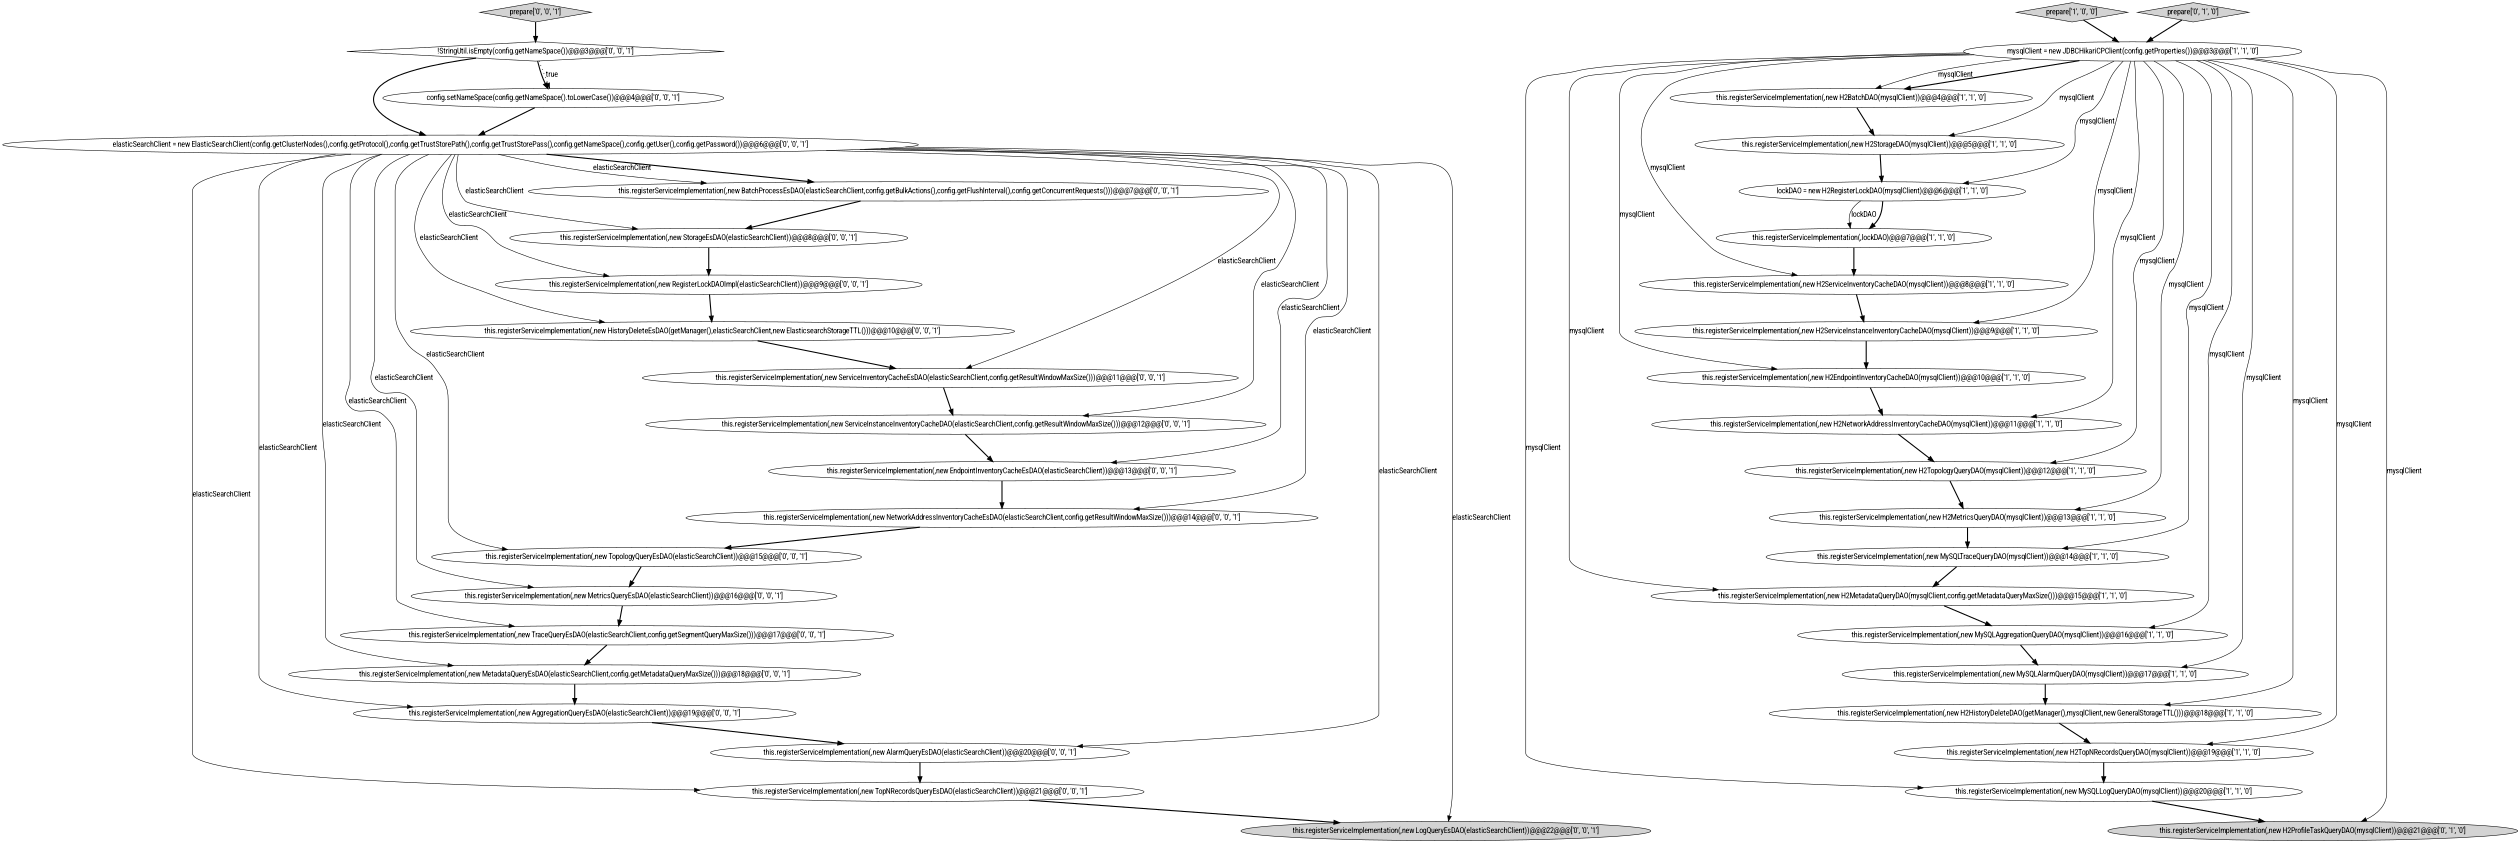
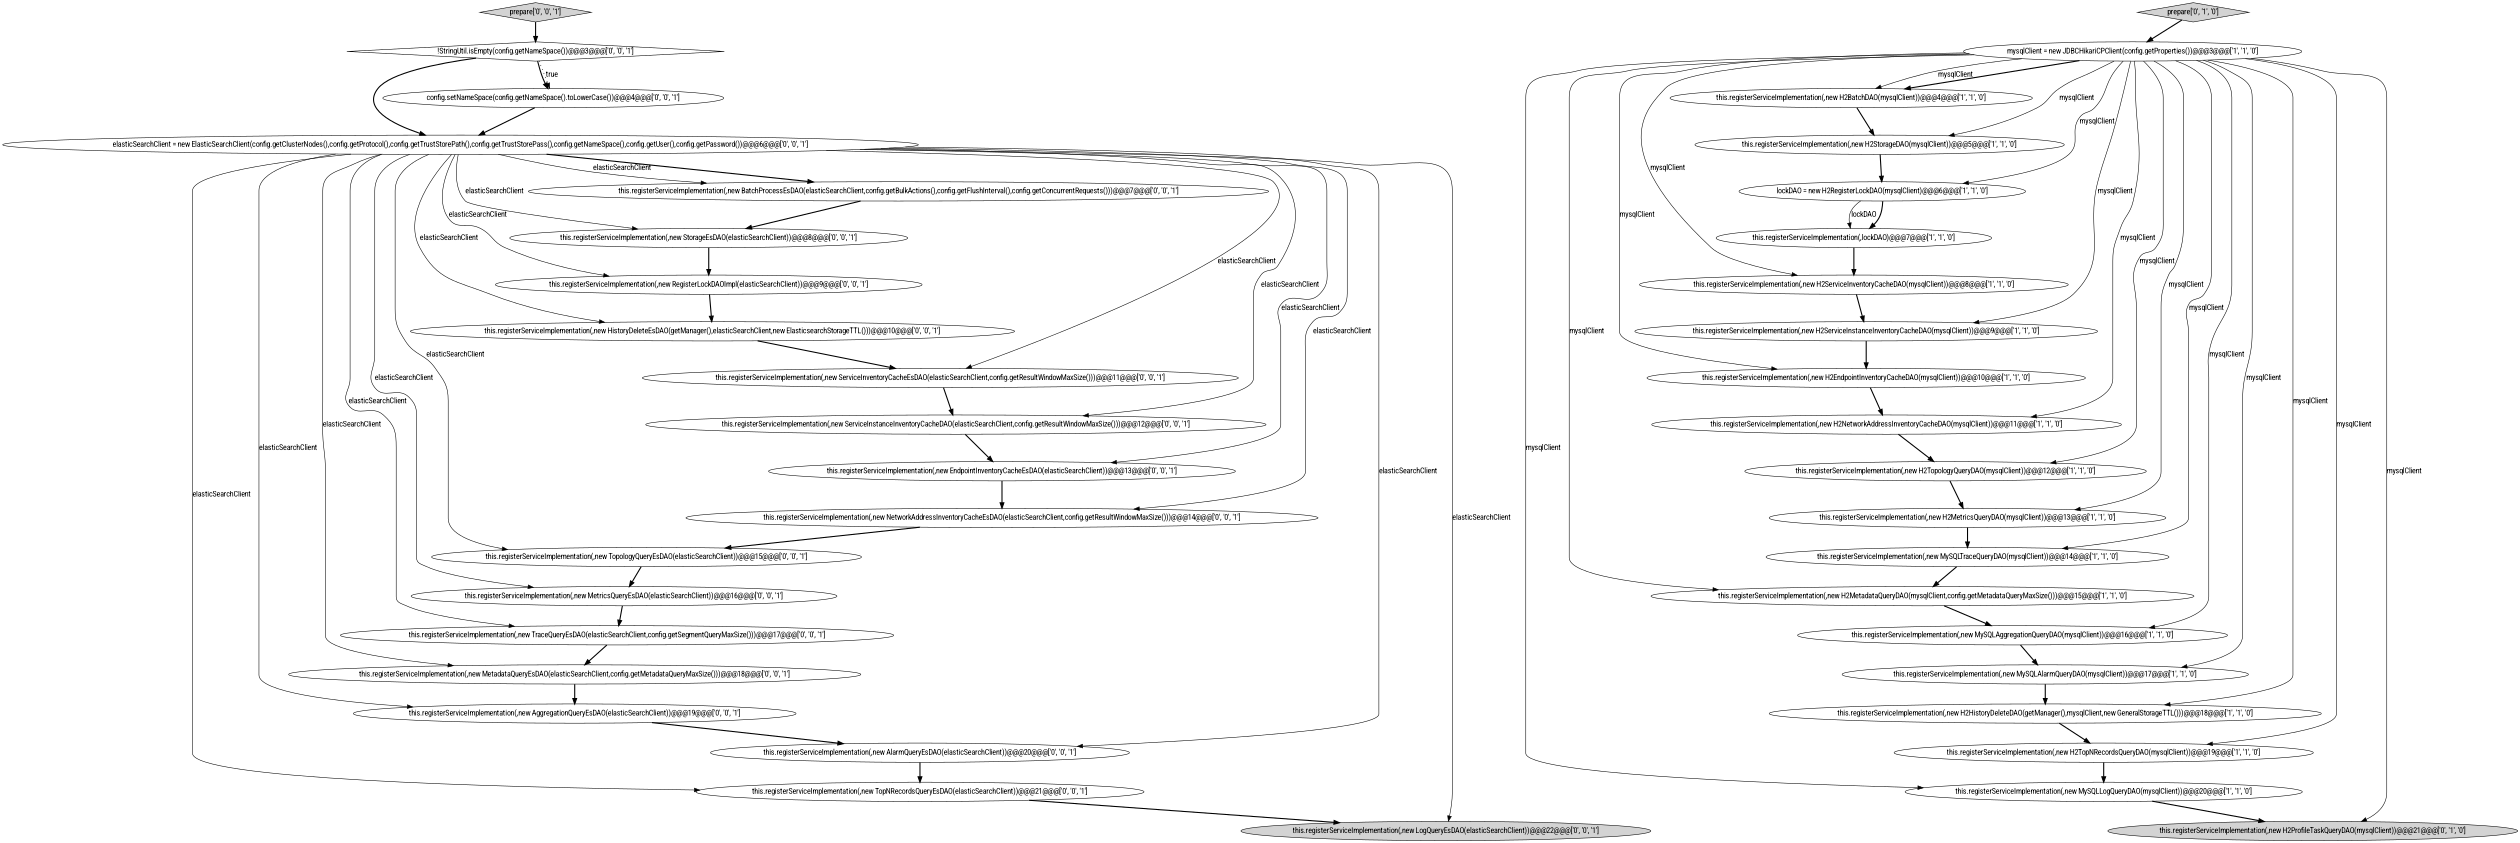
(2072, 12) -> none
